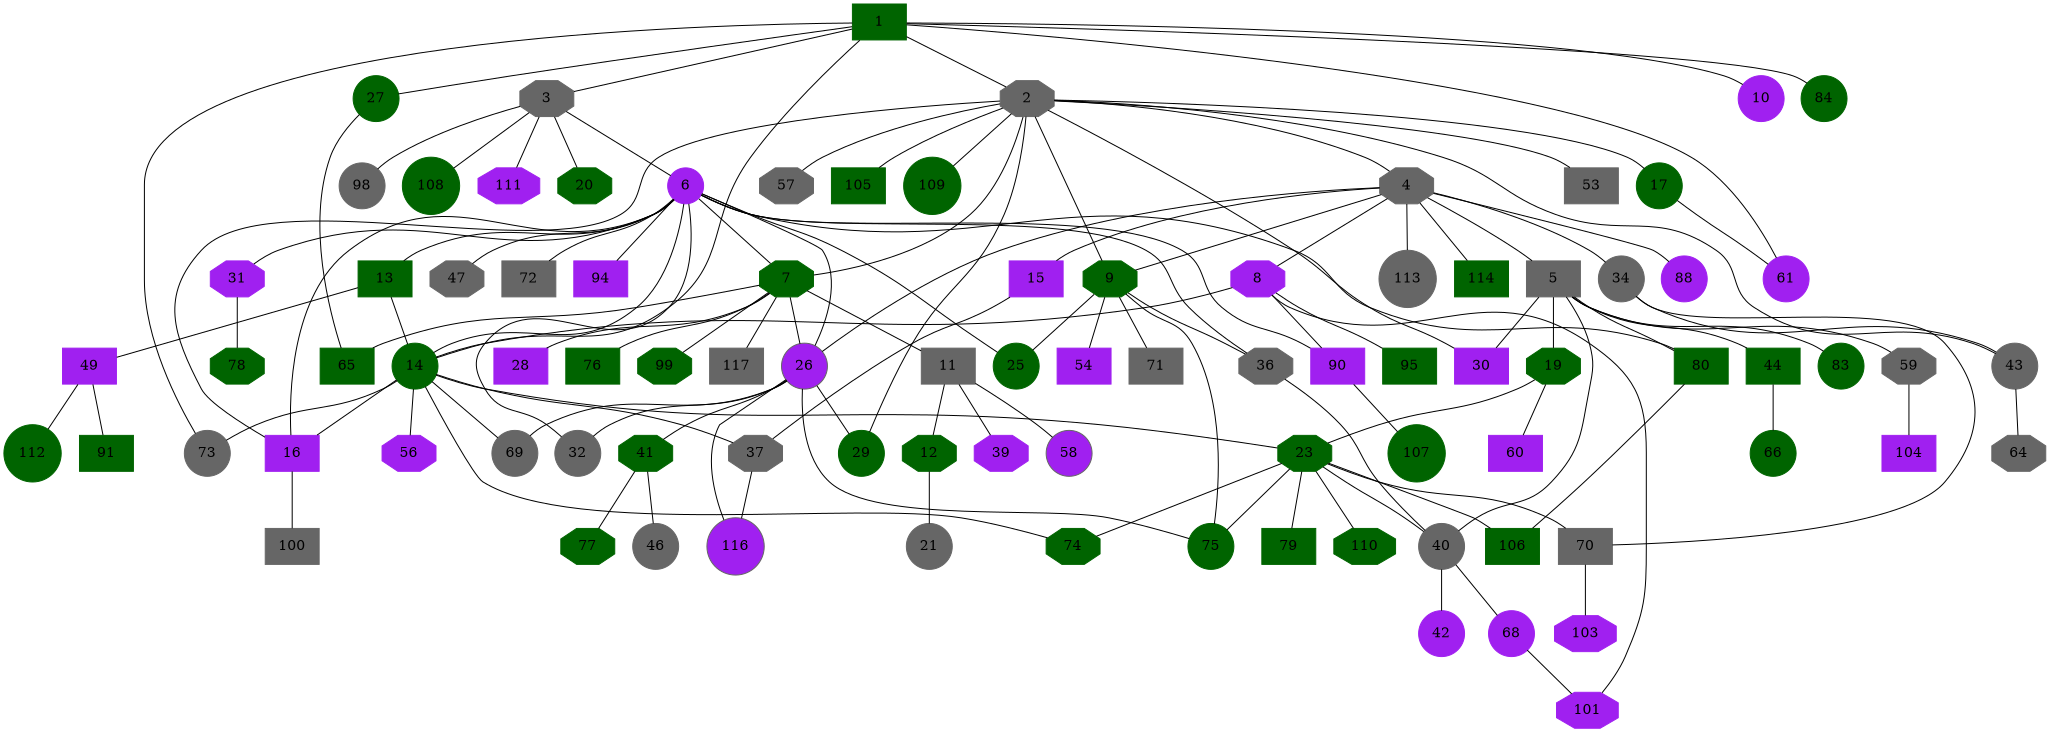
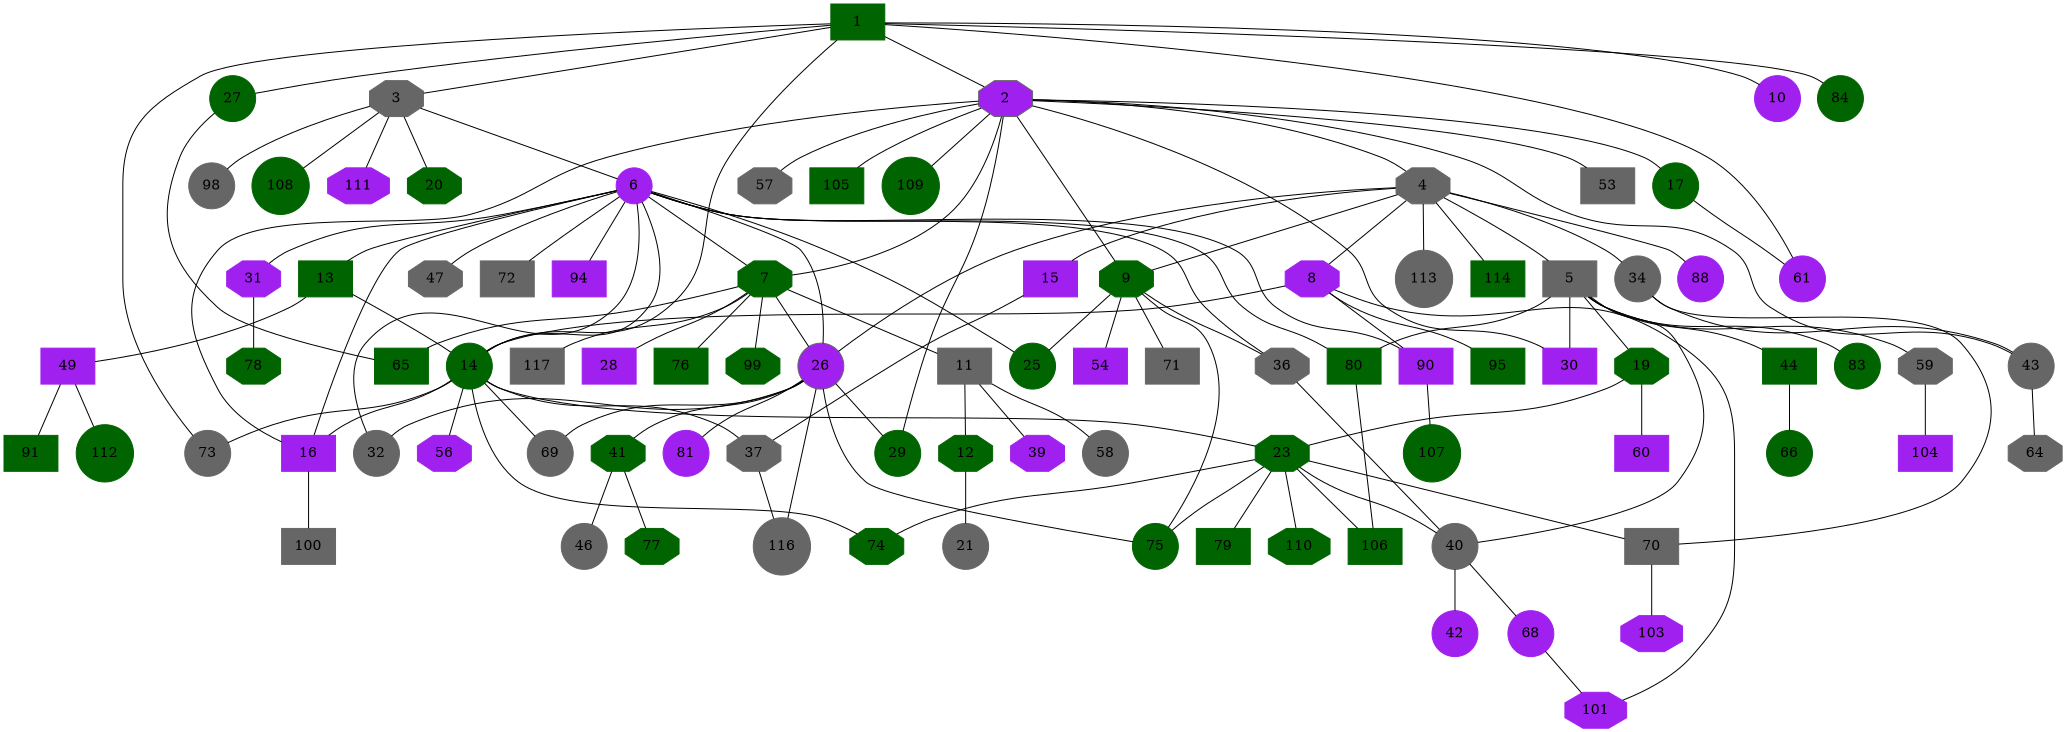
(1027, 99) -> (1006, 99)
none -> (686, 453)
(1069, 453) -> (1105, 453)
(736, 546) -> (782, 546)
